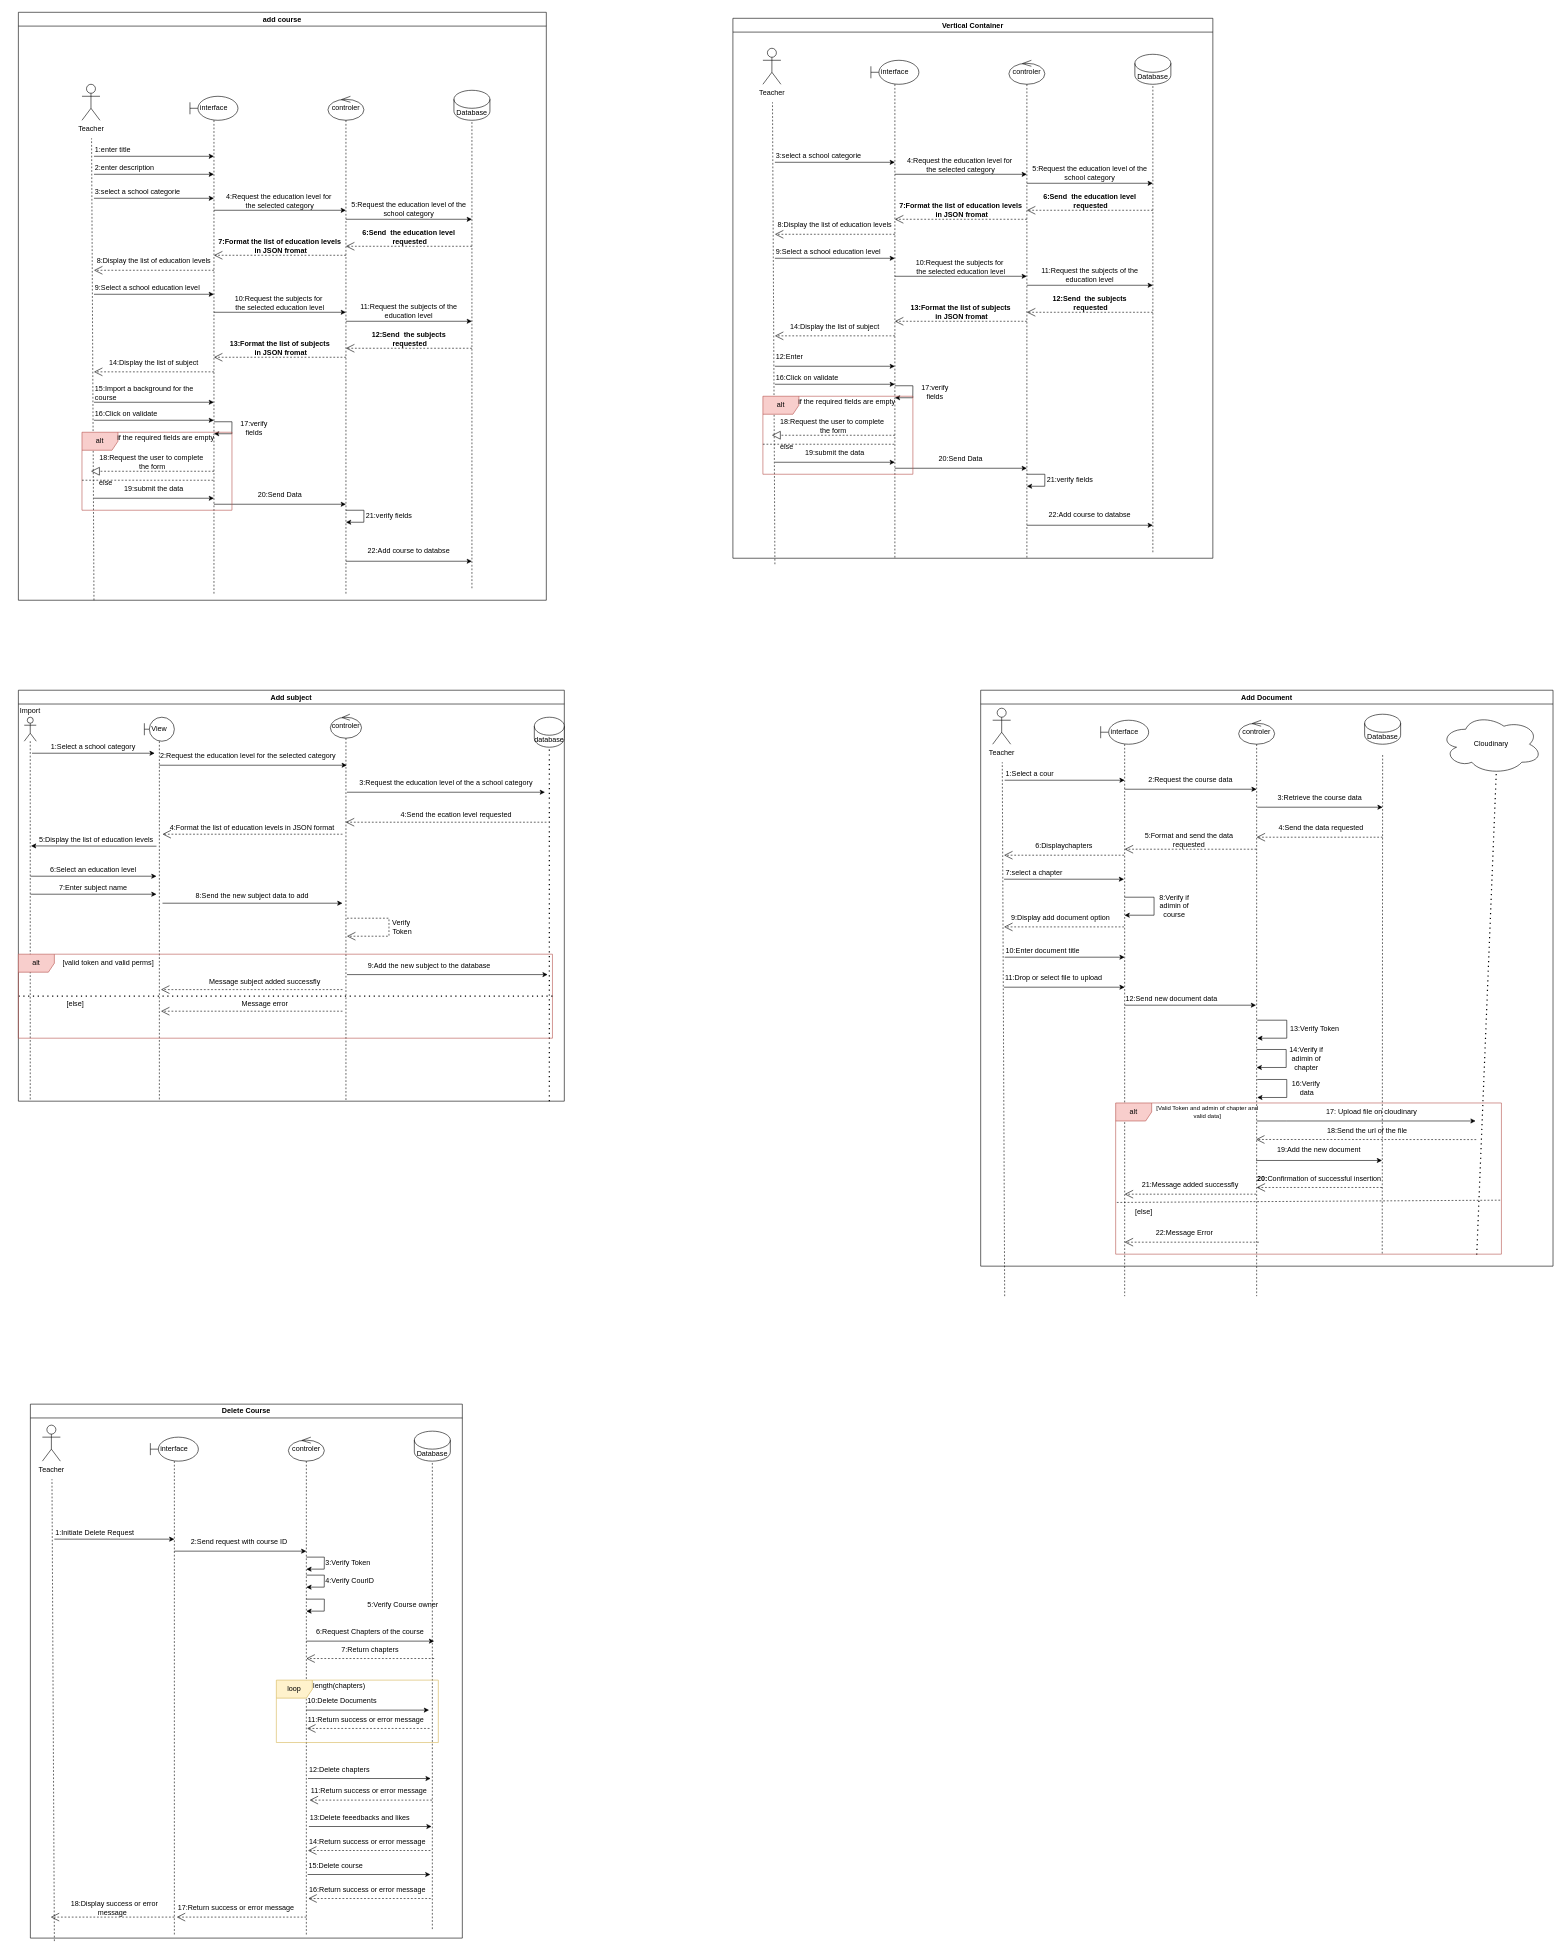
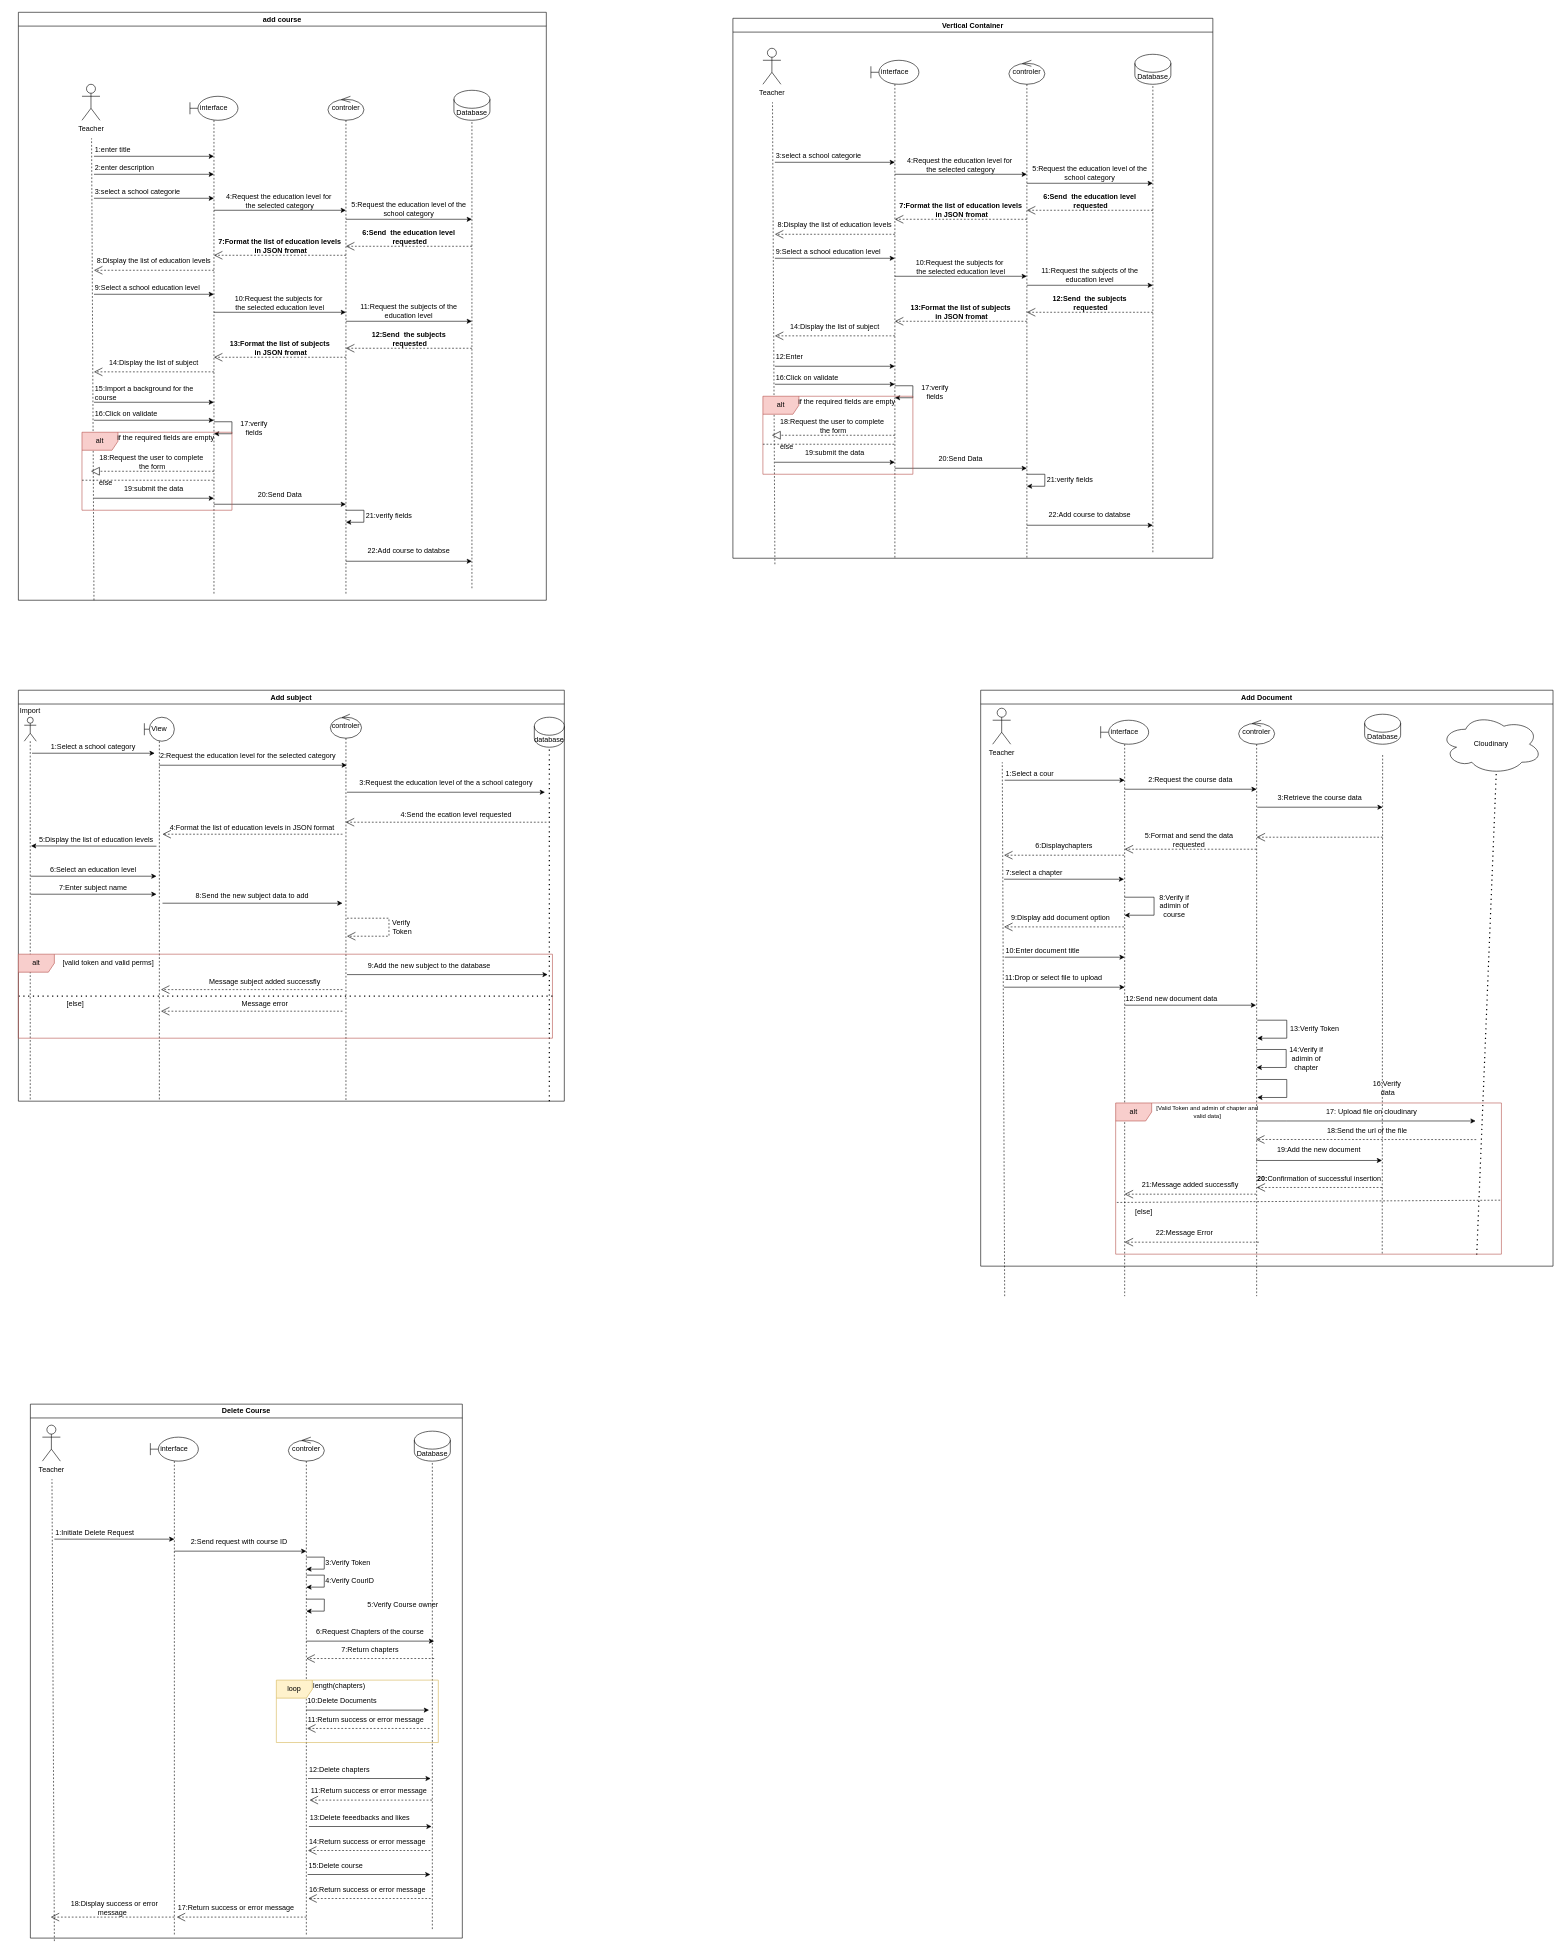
(1321, 828) -> none
(1307, 1089) -> (1388, 1089)
